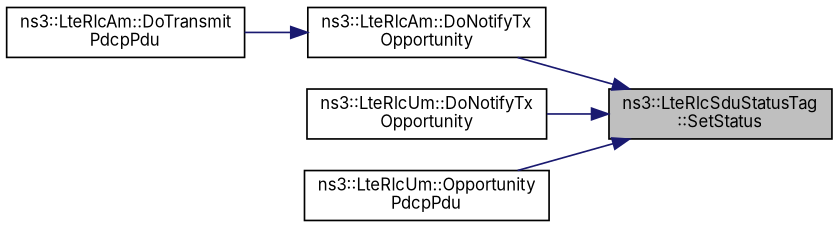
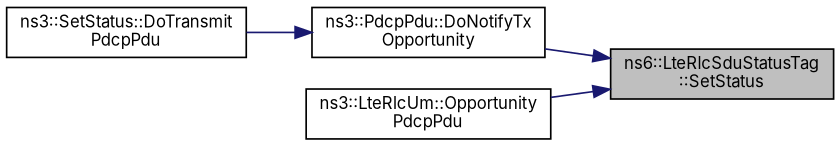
(126, 32) -> (126, 32)
(427, 32) -> (428, 32)
(427, 114) -> none
(720, 114) -> (722, 74)
